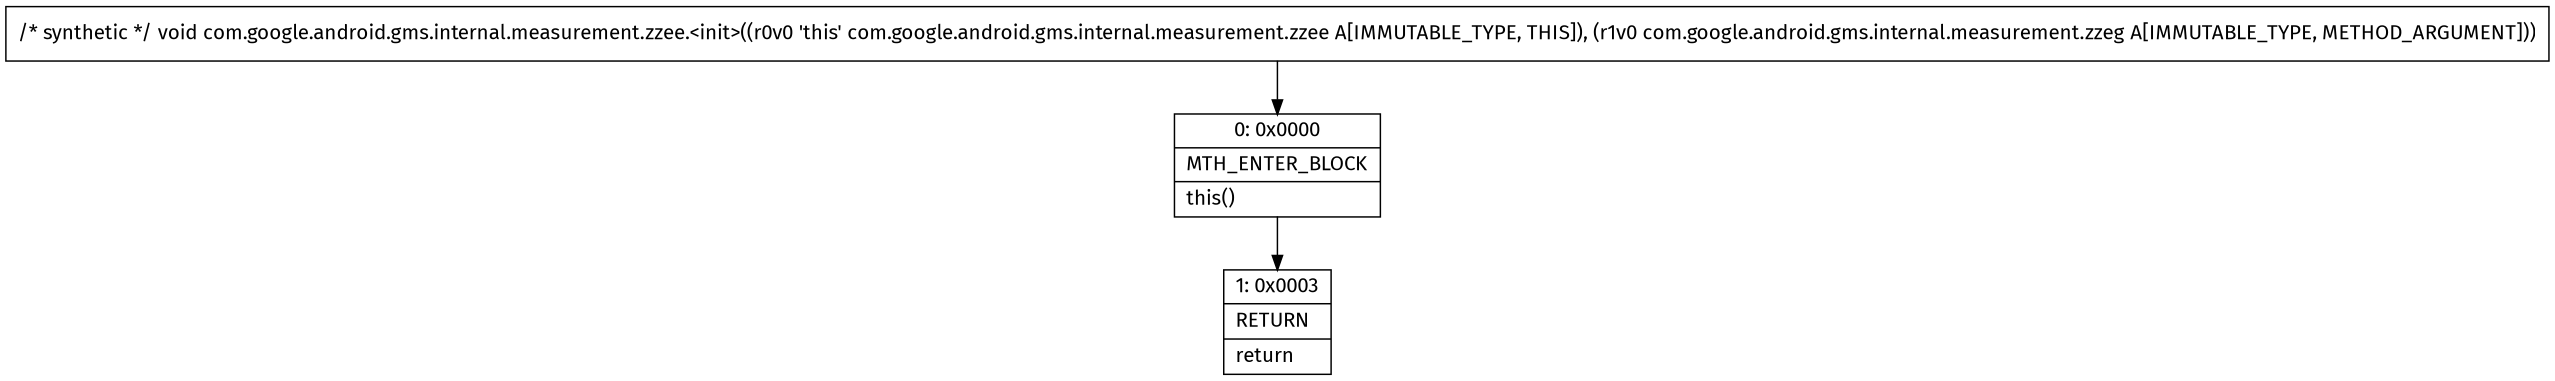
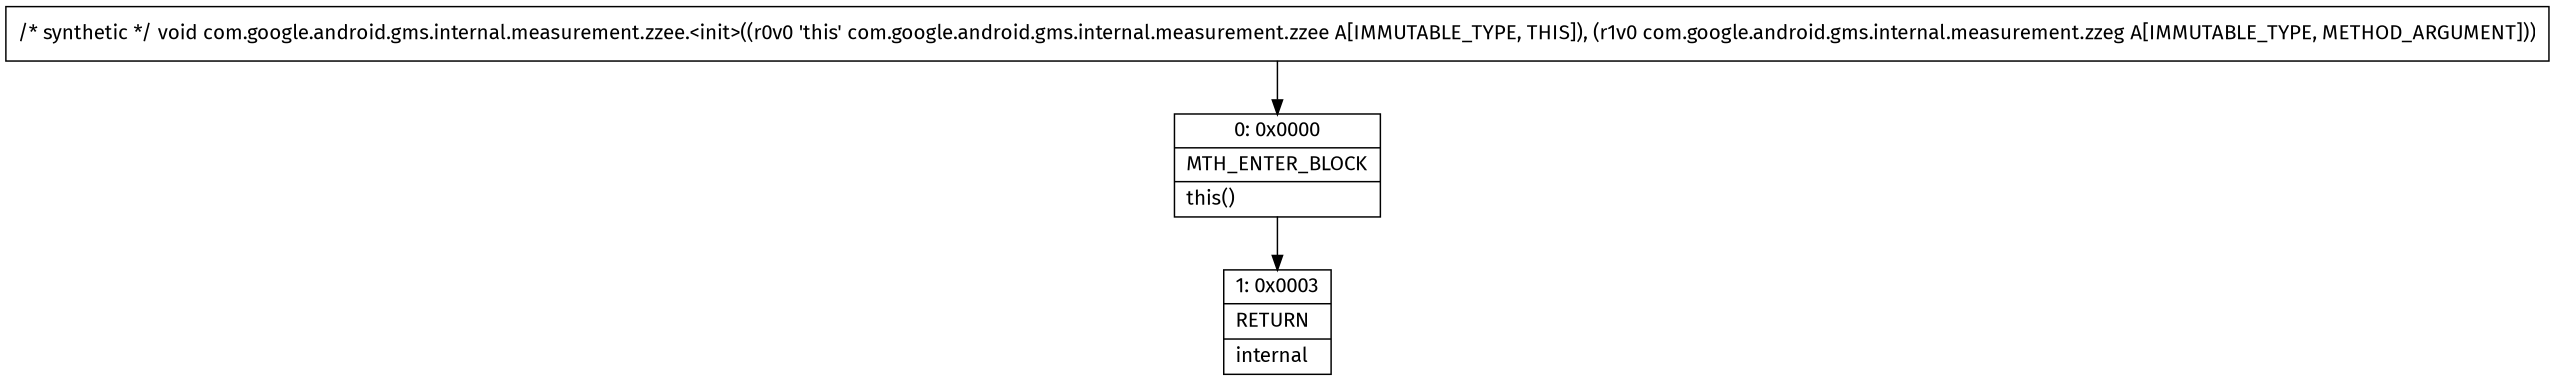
(1265, 356) -> (1272, 356)
